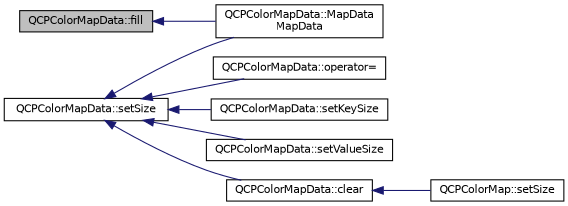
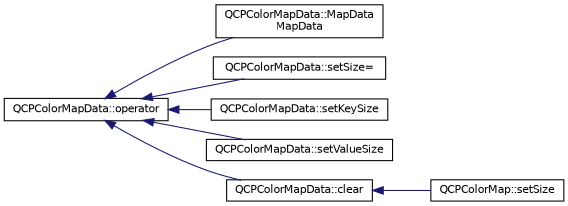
(86, 21) -> none
(299, 68) -> (299, 68)
(86, 110) -> (86, 110)
